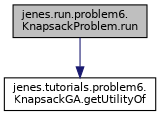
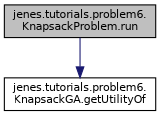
(80, 21) -> (80, 21)
